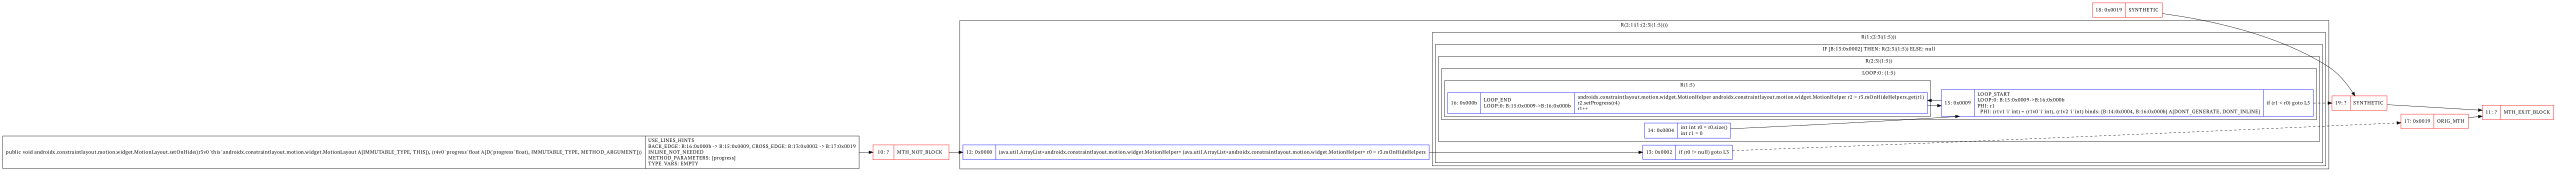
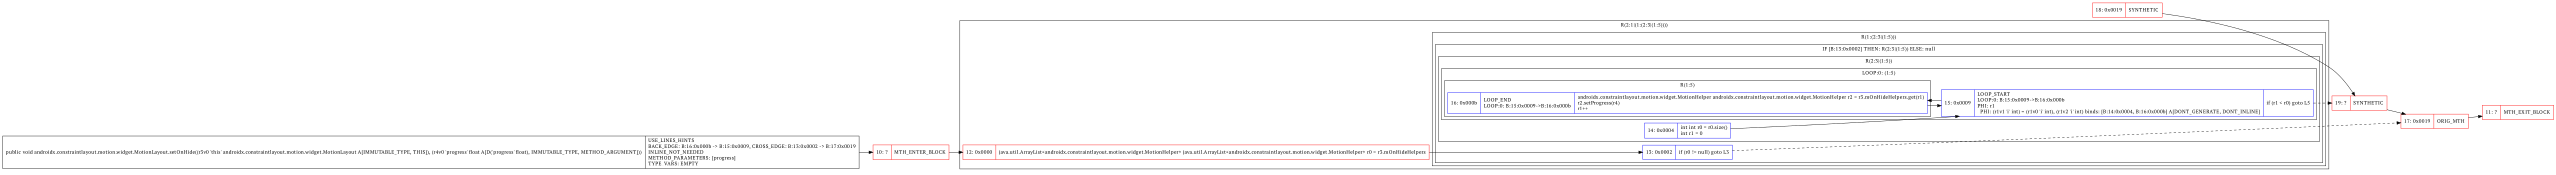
(2433, 107) -> (2394, 112)
(920, 152) -> (920, 152)
(1196, 152) -> (1196, 152)
